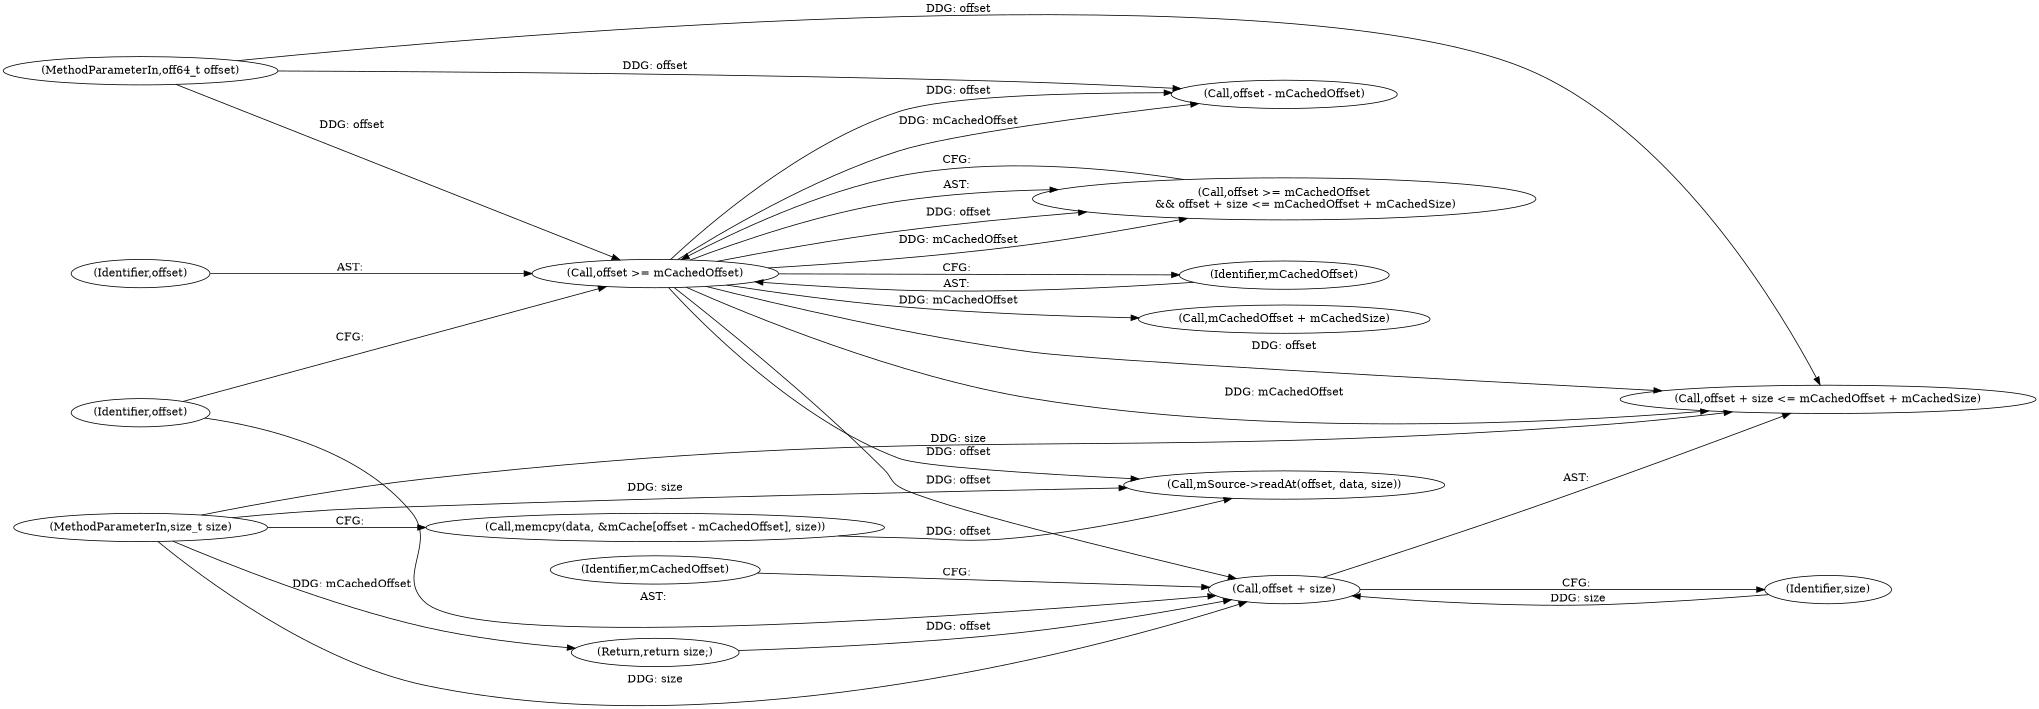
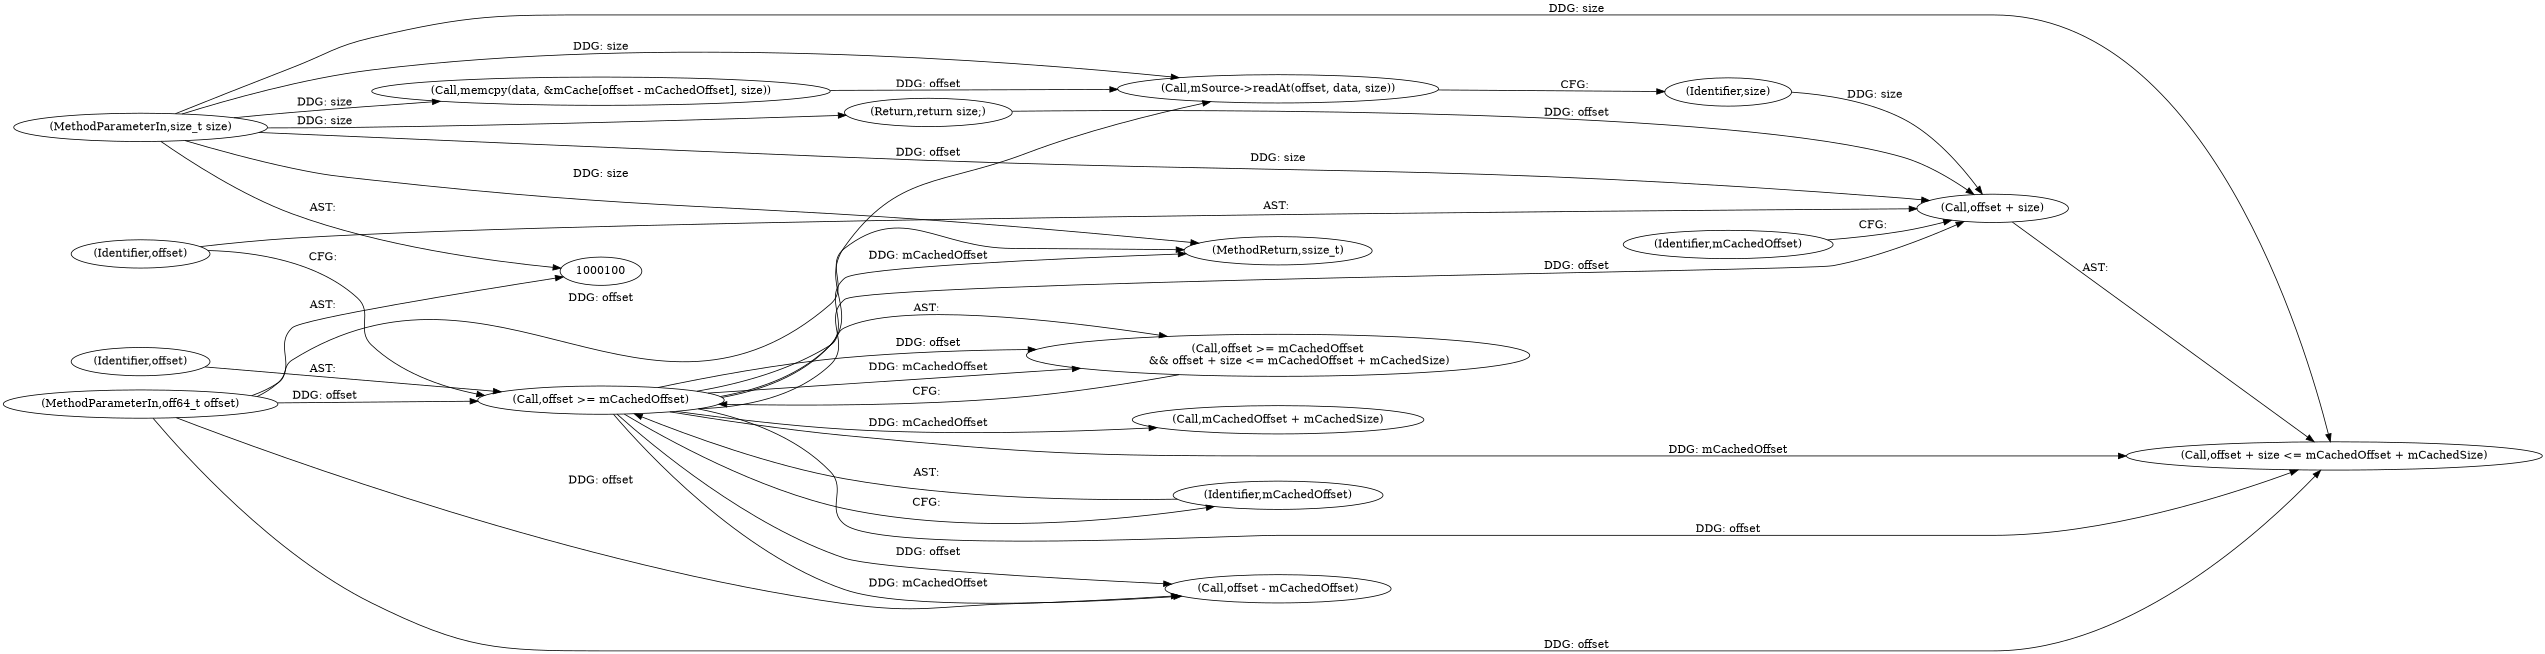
none -> (1278, 251)
none -> (601, 271)
(352, 522) -> (325, 103)
(352, 584) -> (325, 121)
(1558, 590) -> (1547, 91)
